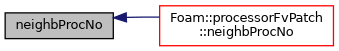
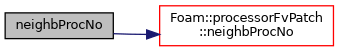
(143, 17) -> (130, 34)
